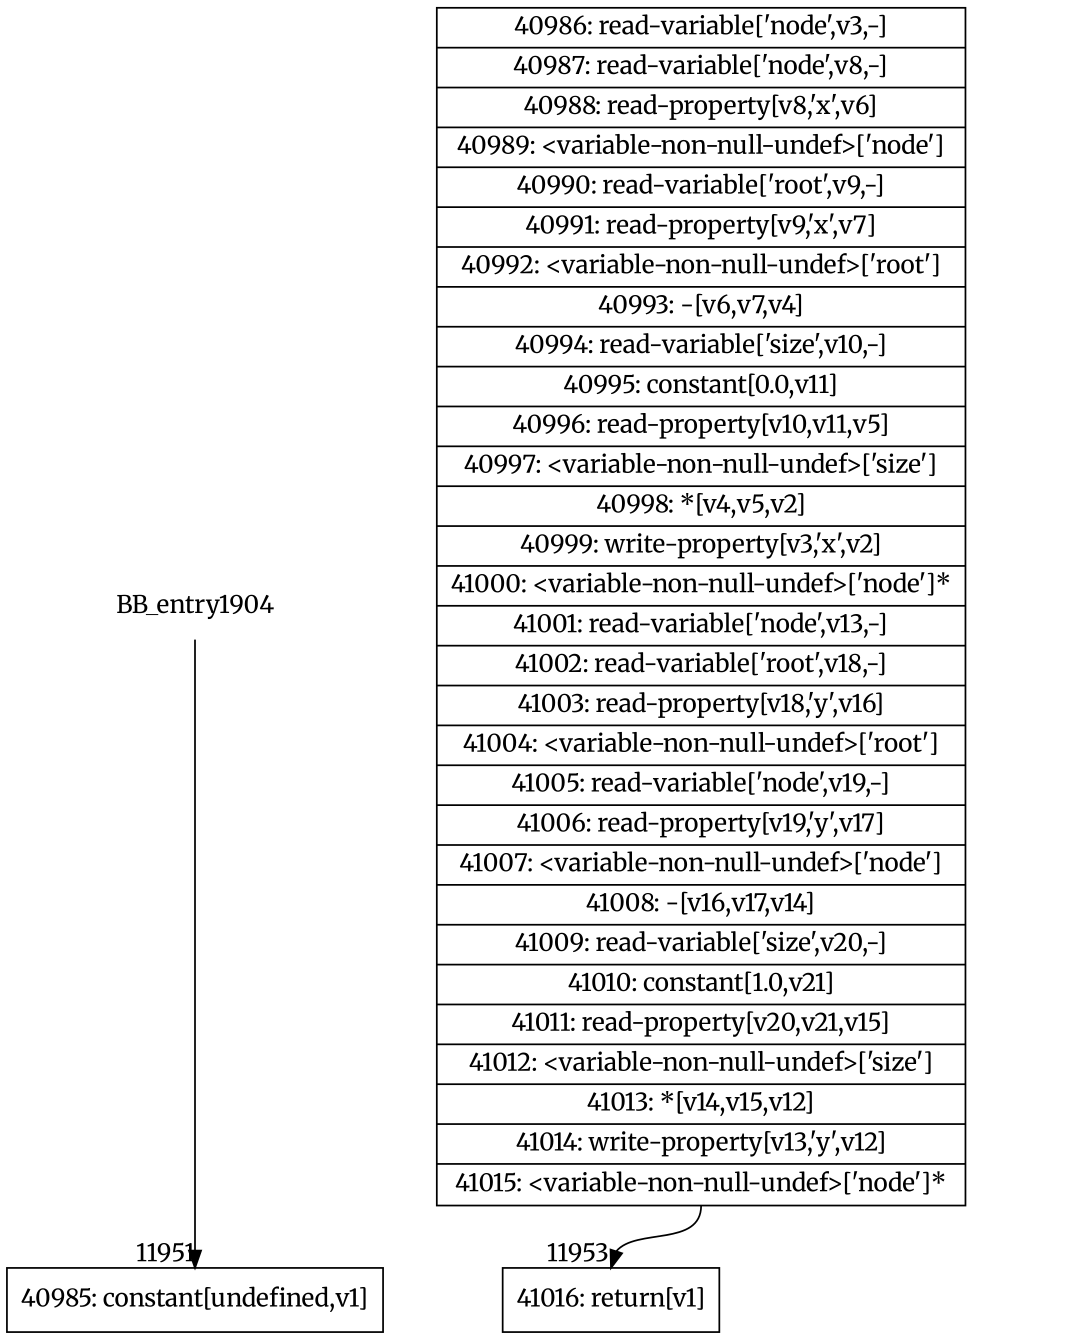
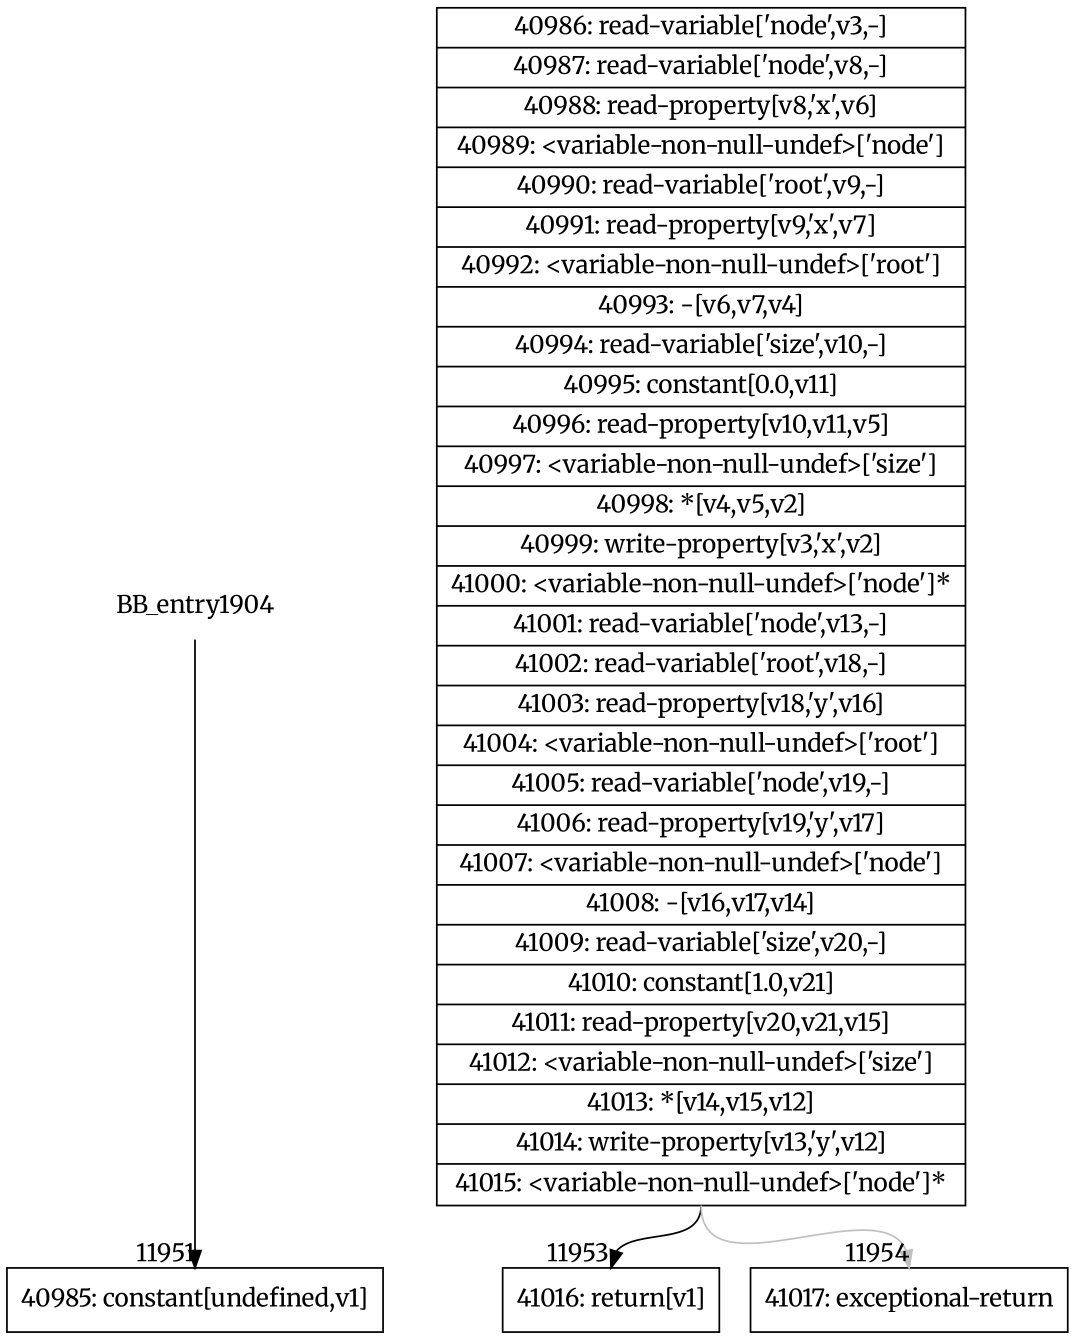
none -> (909, 1300)
